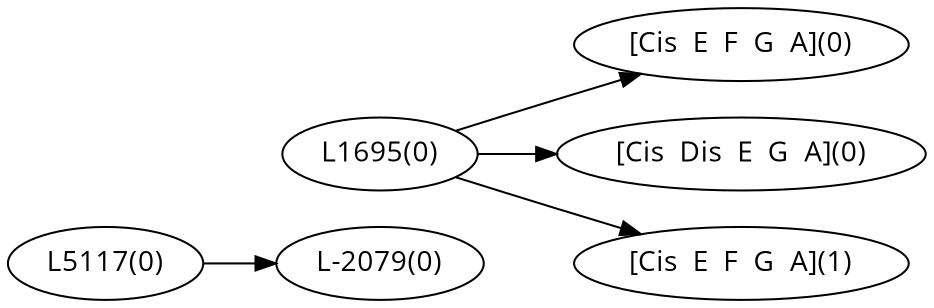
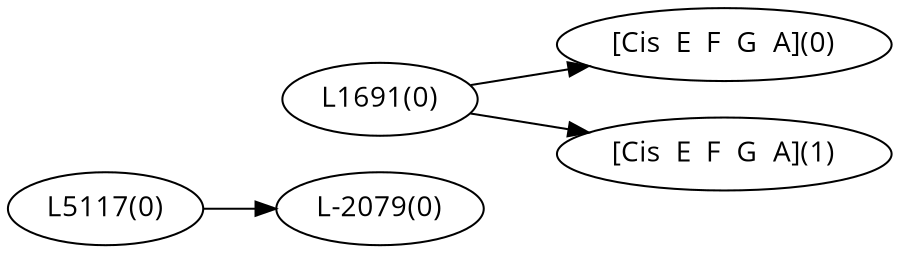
(380, 154) -> (380, 99)
(741, 154) -> none
